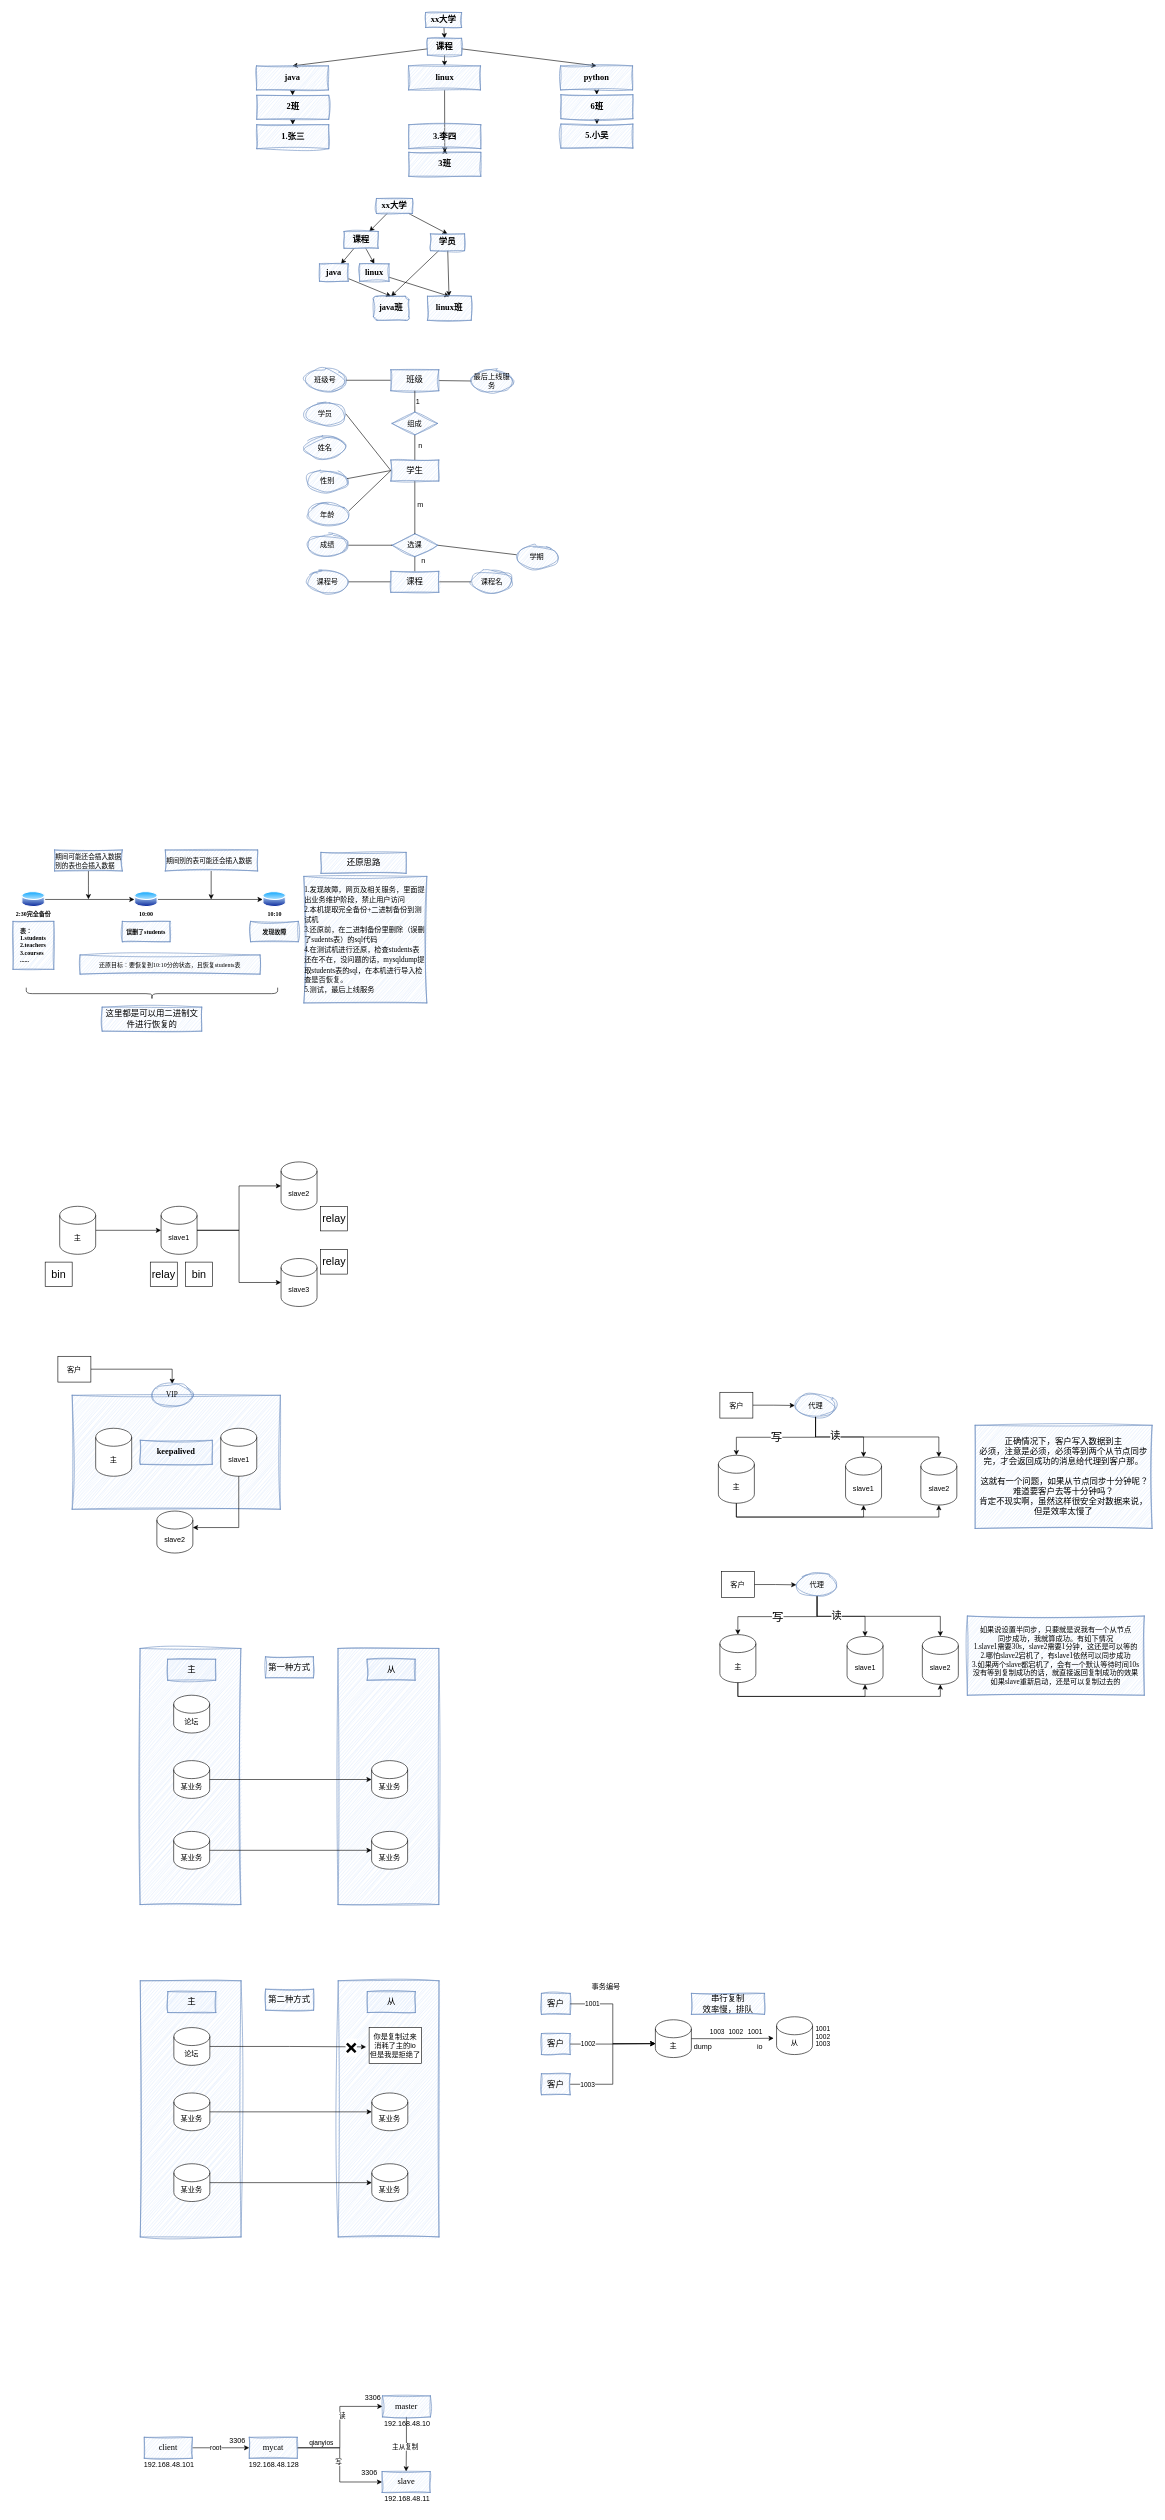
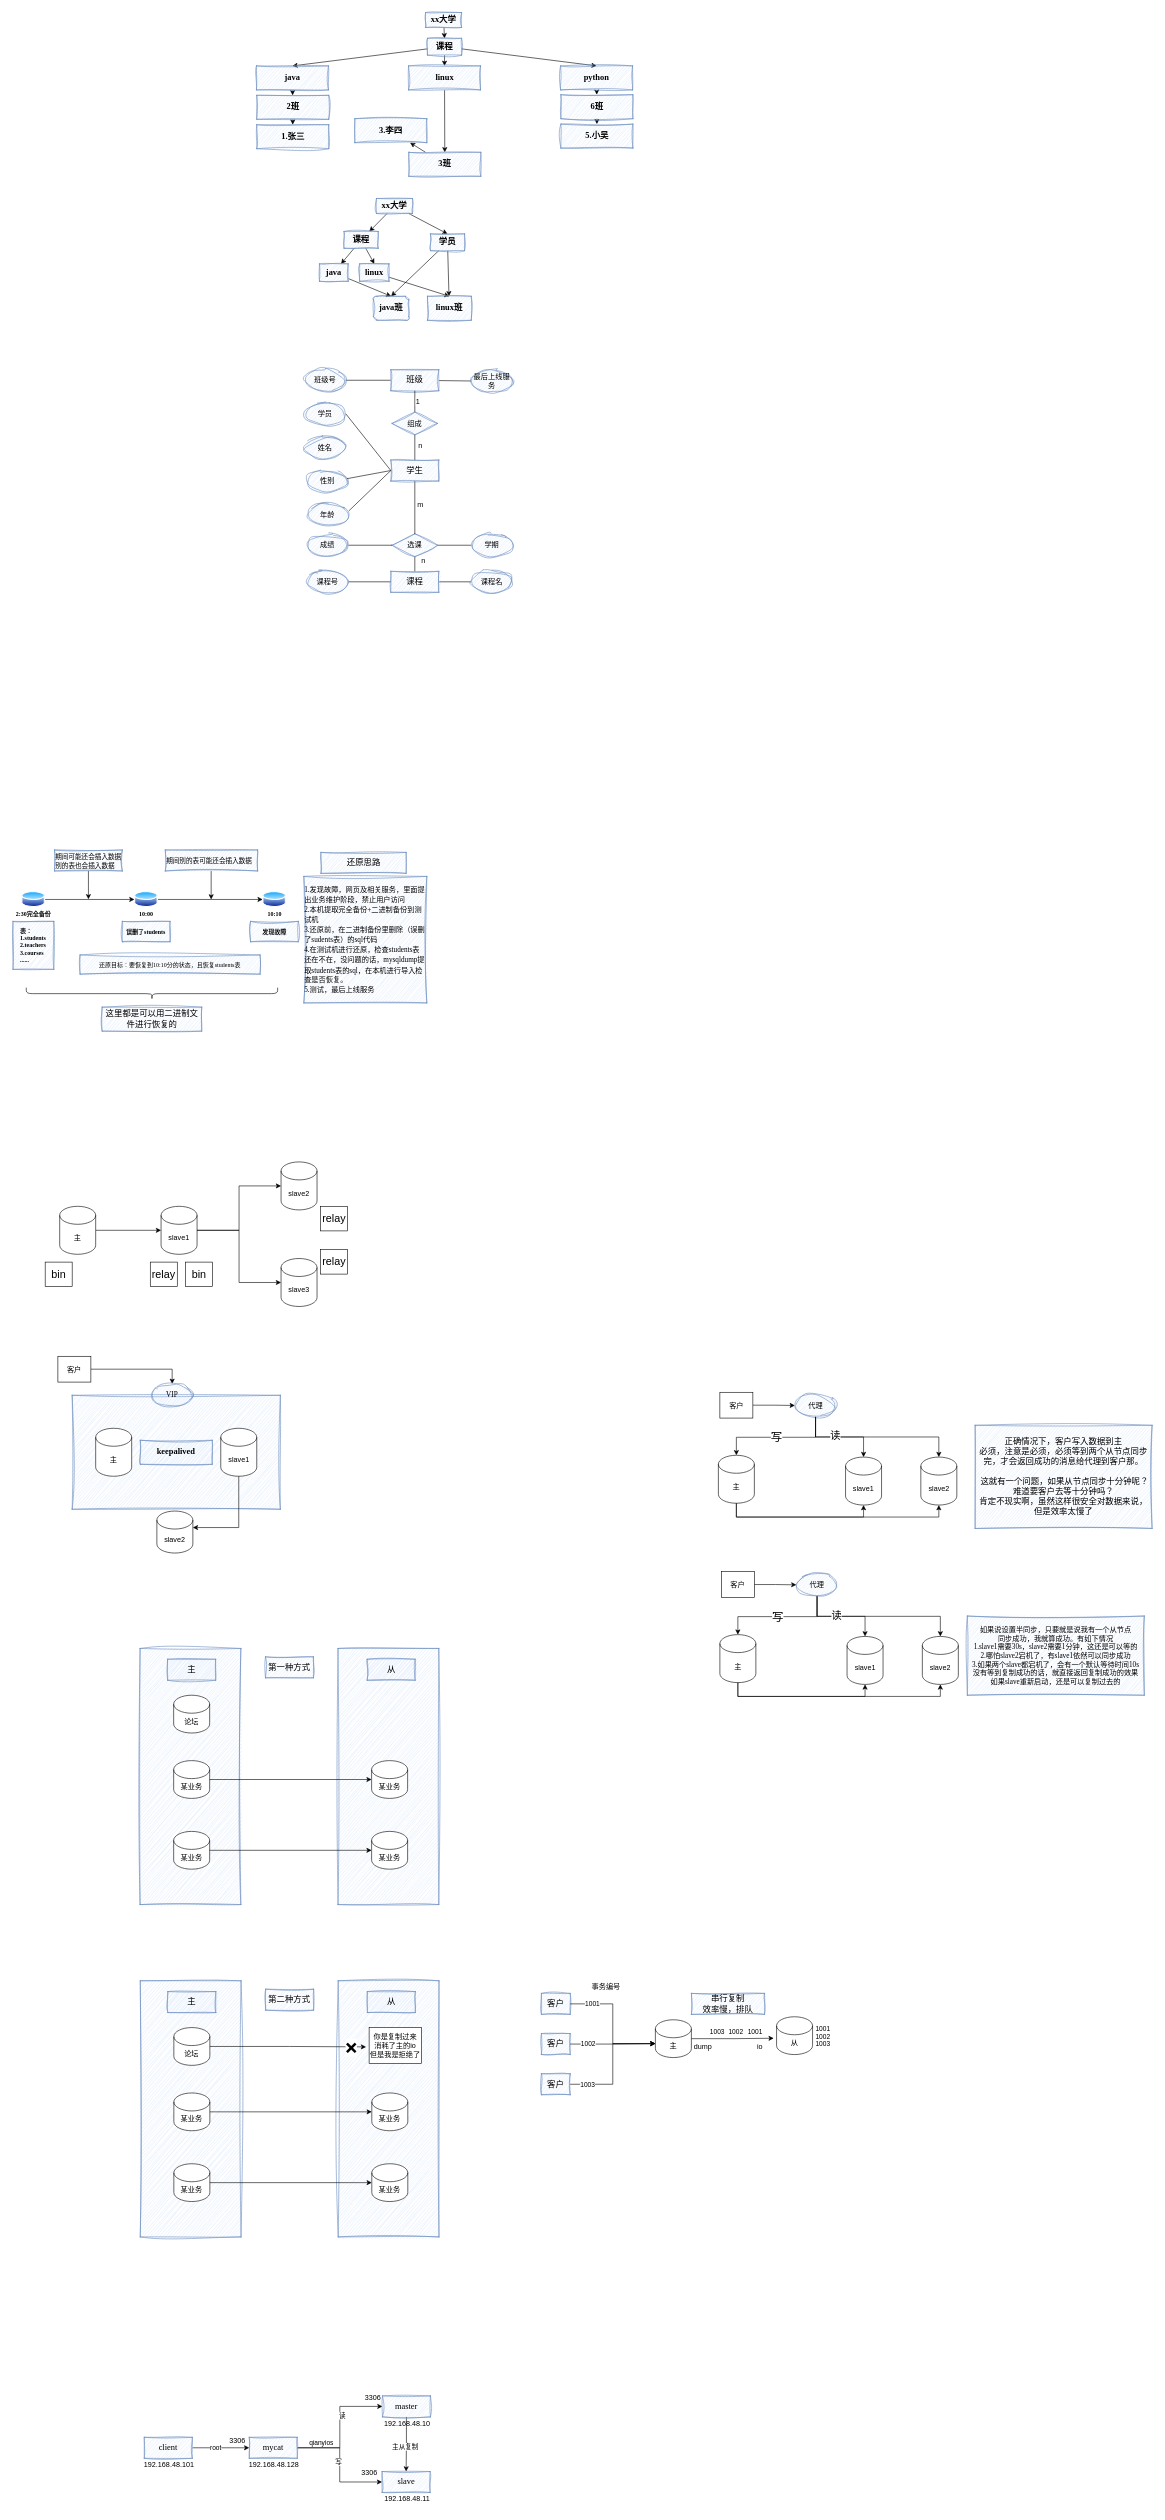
(445, 137) -> (391, 131)
(537, 557) -> (492, 545)
